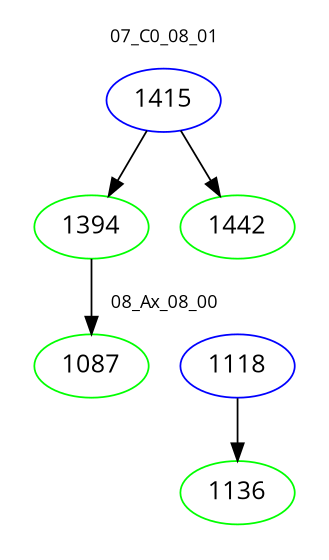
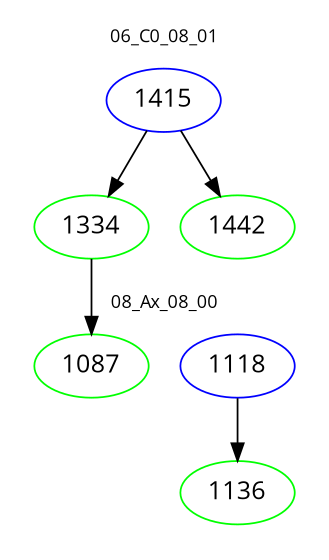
(165, 38) -> (165, 38)
(92, 227) -> (92, 227)
